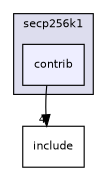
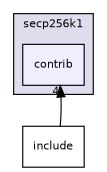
(46, 102) -> (61, 112)
